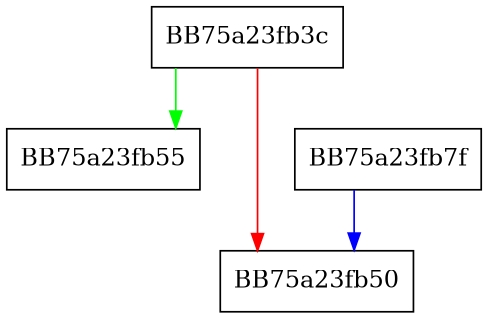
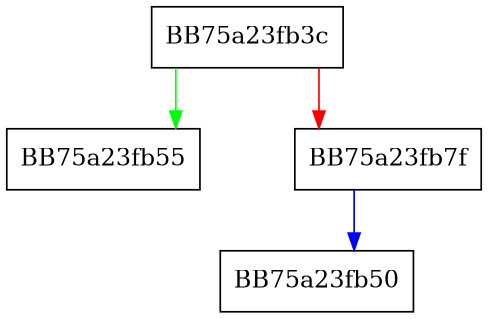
(258, 151) -> (319, 90)
